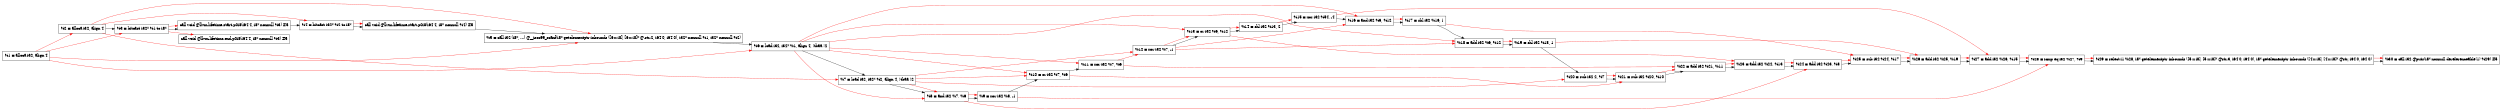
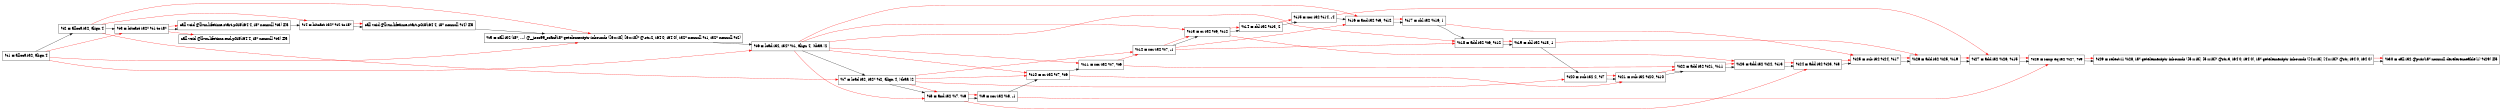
(1314, 17) -> (1314, 17)
(53, 43) -> (53, 43)
